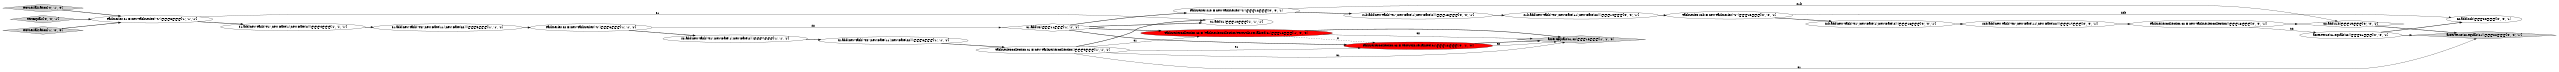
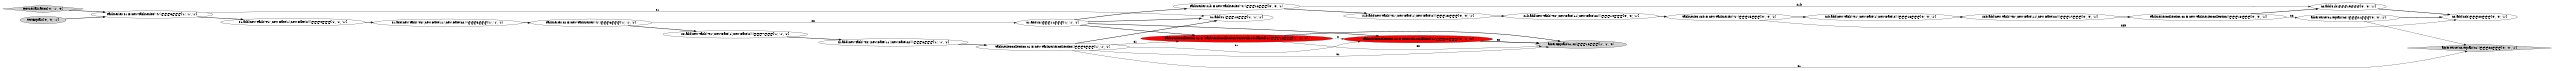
(43, 19) -> (43, 20)
(2351, 24) -> (2348, 7)
(1053, 28) -> (1053, 23)
(43, 30) -> none
(2417, 30) -> (2413, 12)
(2406, 35) -> (2414, 33)
(1581, 40) -> (1581, 44)
